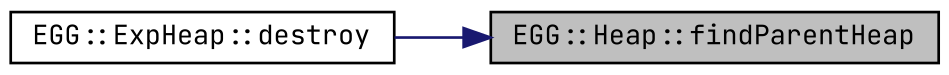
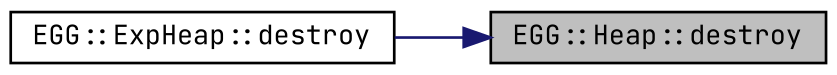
(715, 38) -> (658, 38)
